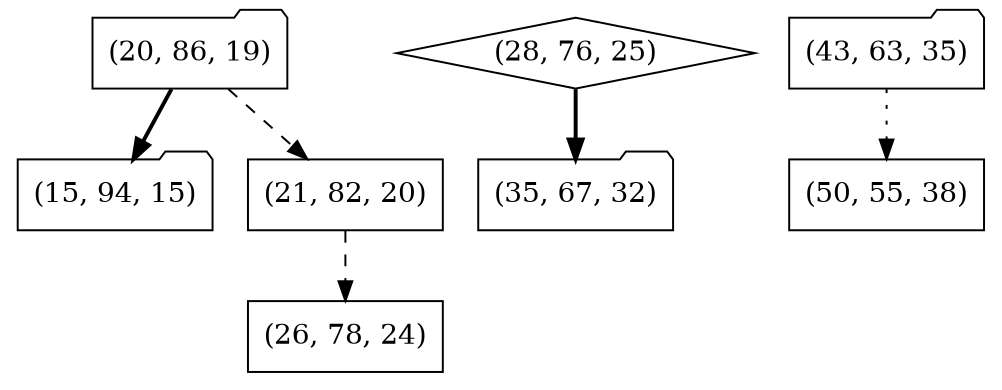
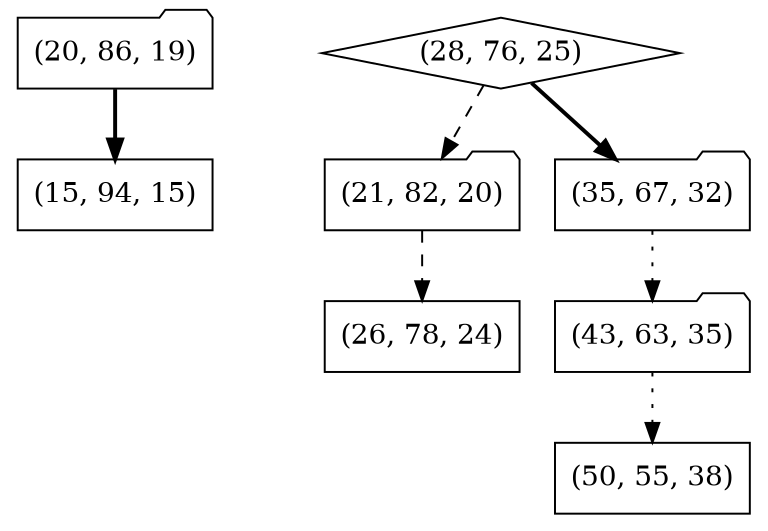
(261, 118) -> (468, 113)
(115, 195) -> (115, 195)
(345, 195) -> (422, 195)
none -> (652, 256)
